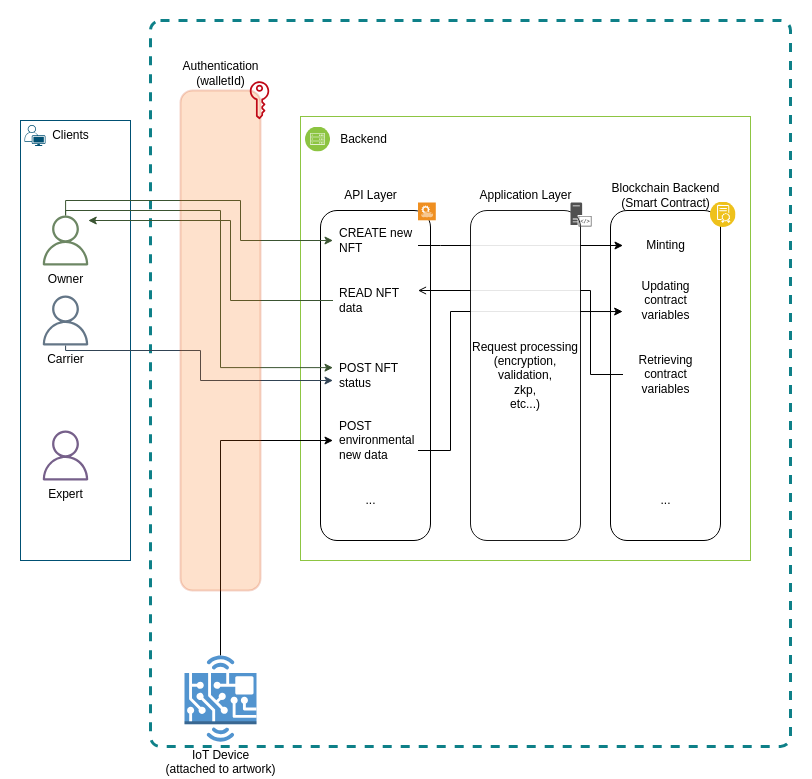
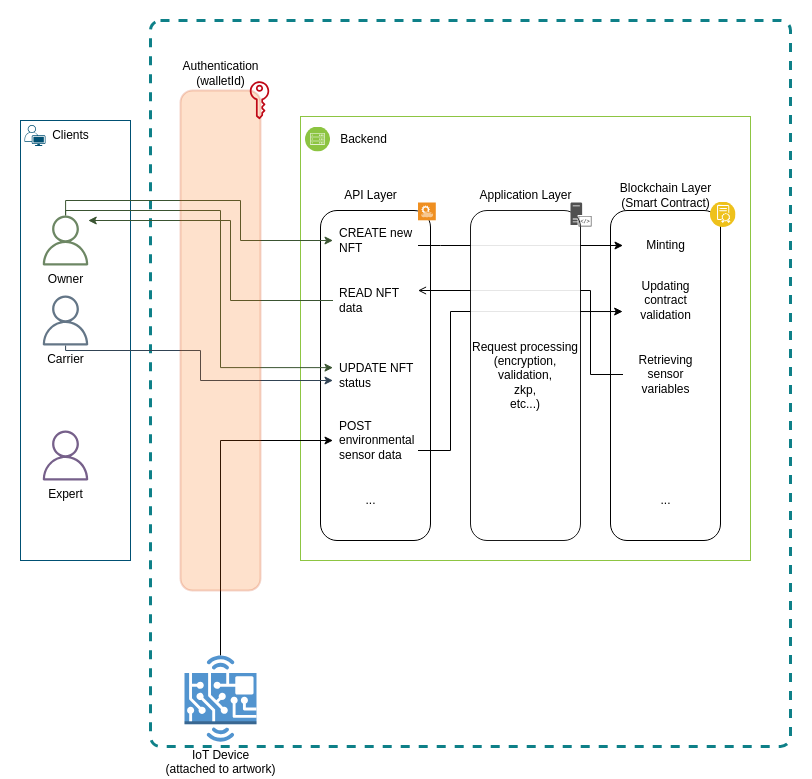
(666, 196) -> (666, 196)
(666, 301) -> (666, 301)
(666, 375) -> (666, 375)
(377, 376) -> (377, 376)
(377, 441) -> (377, 441)
